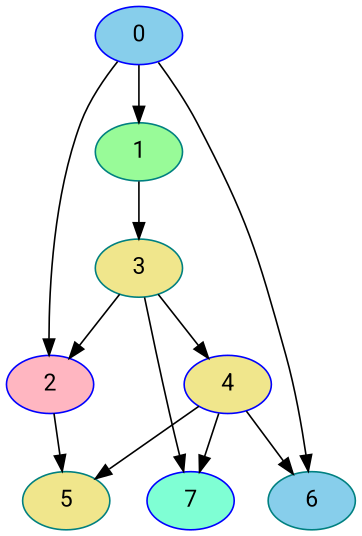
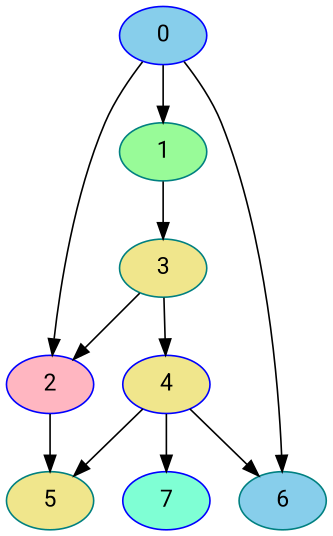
(161, 377) -> none
